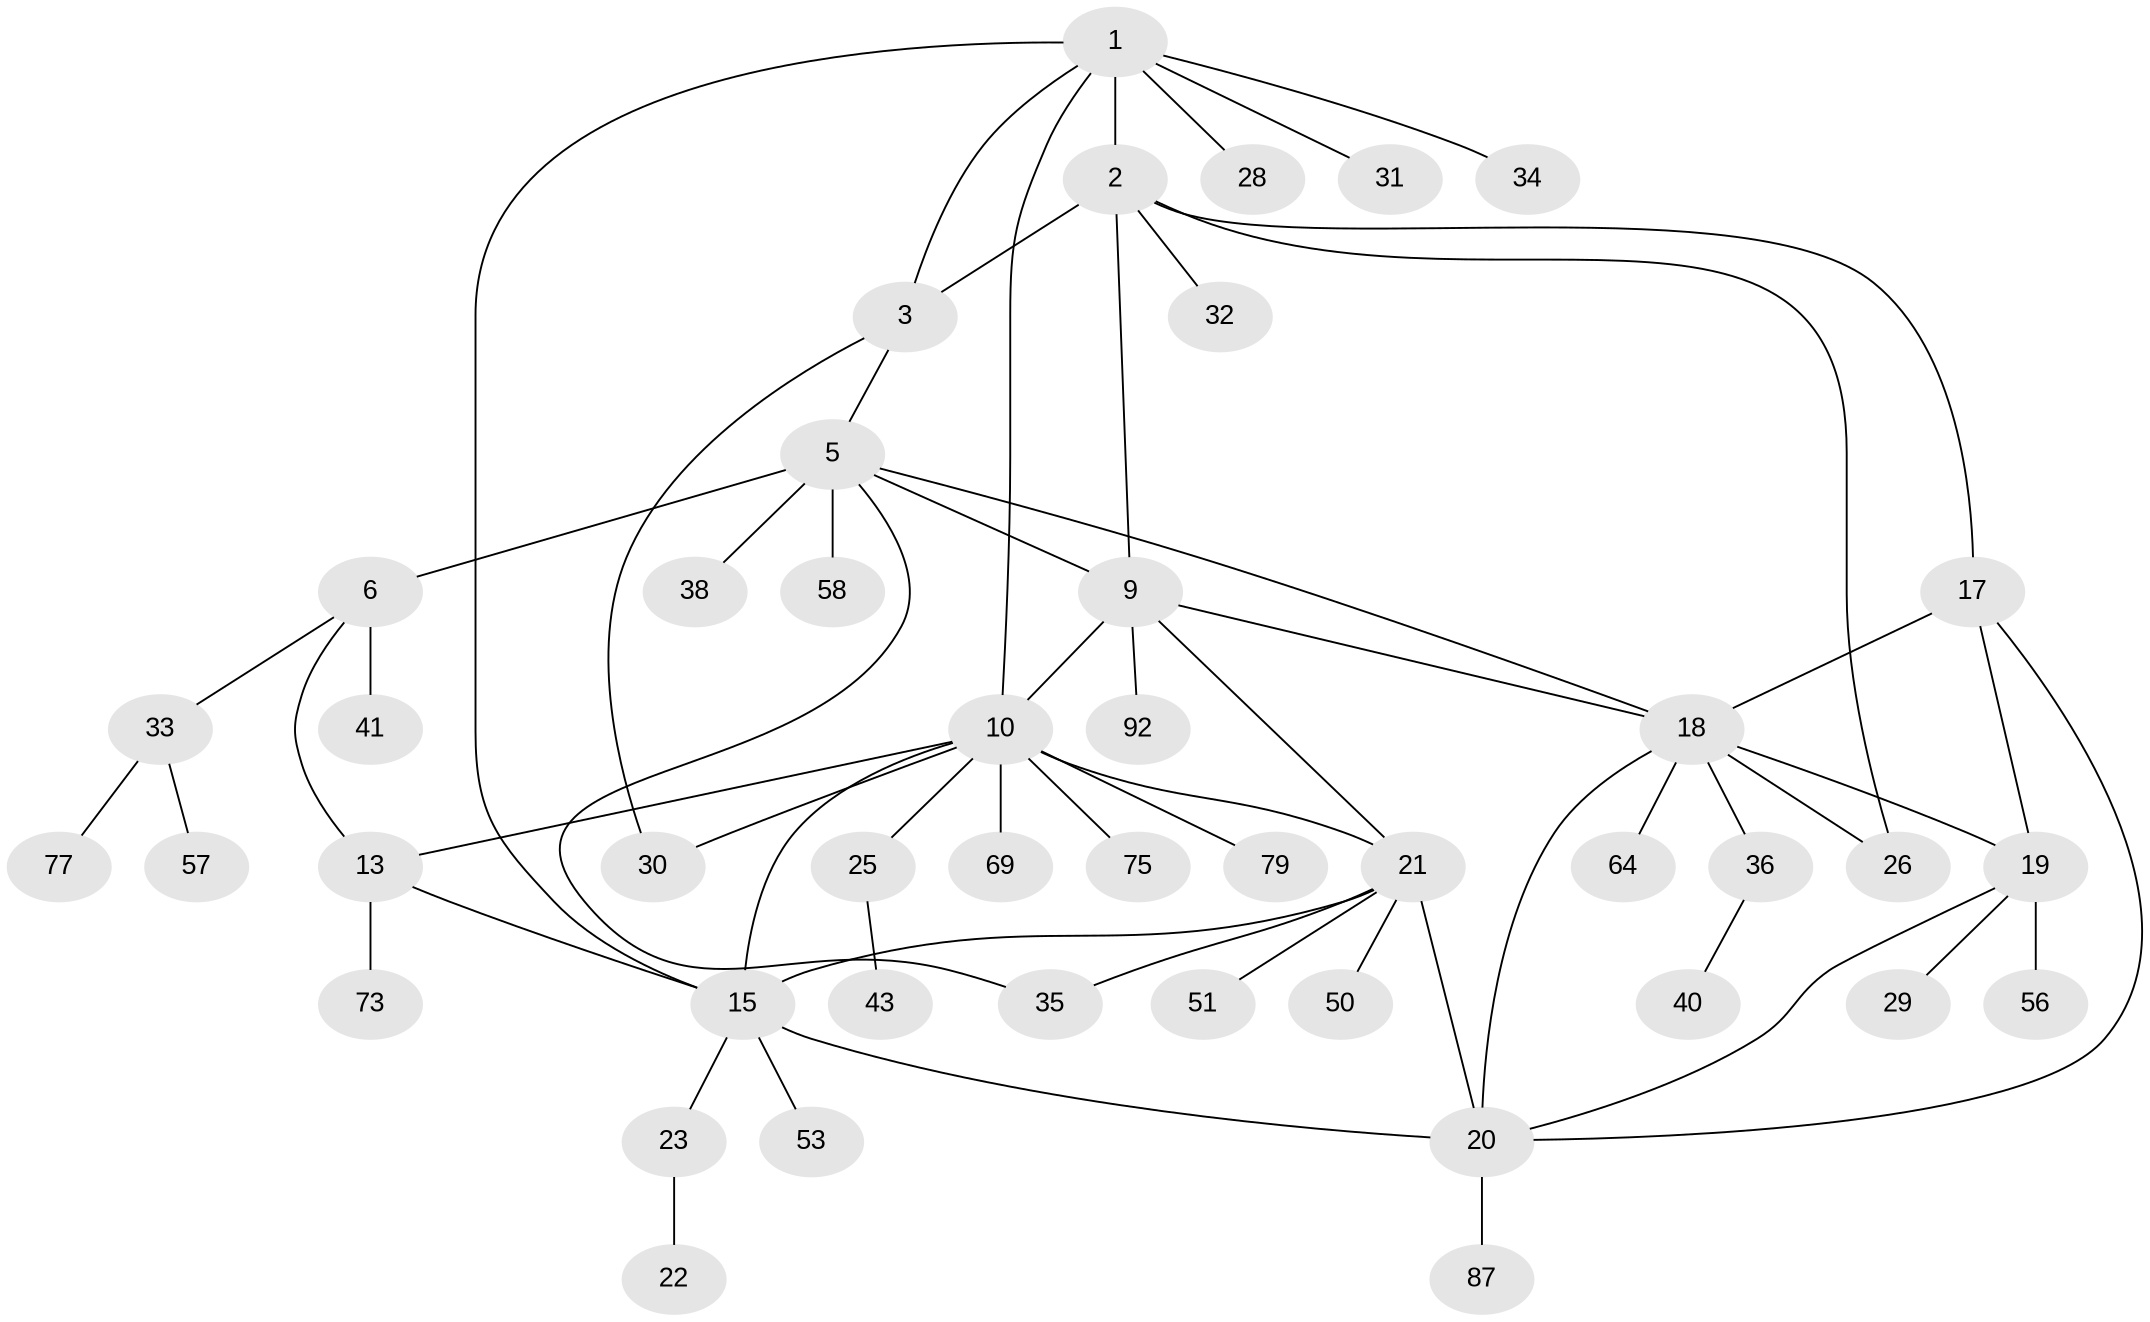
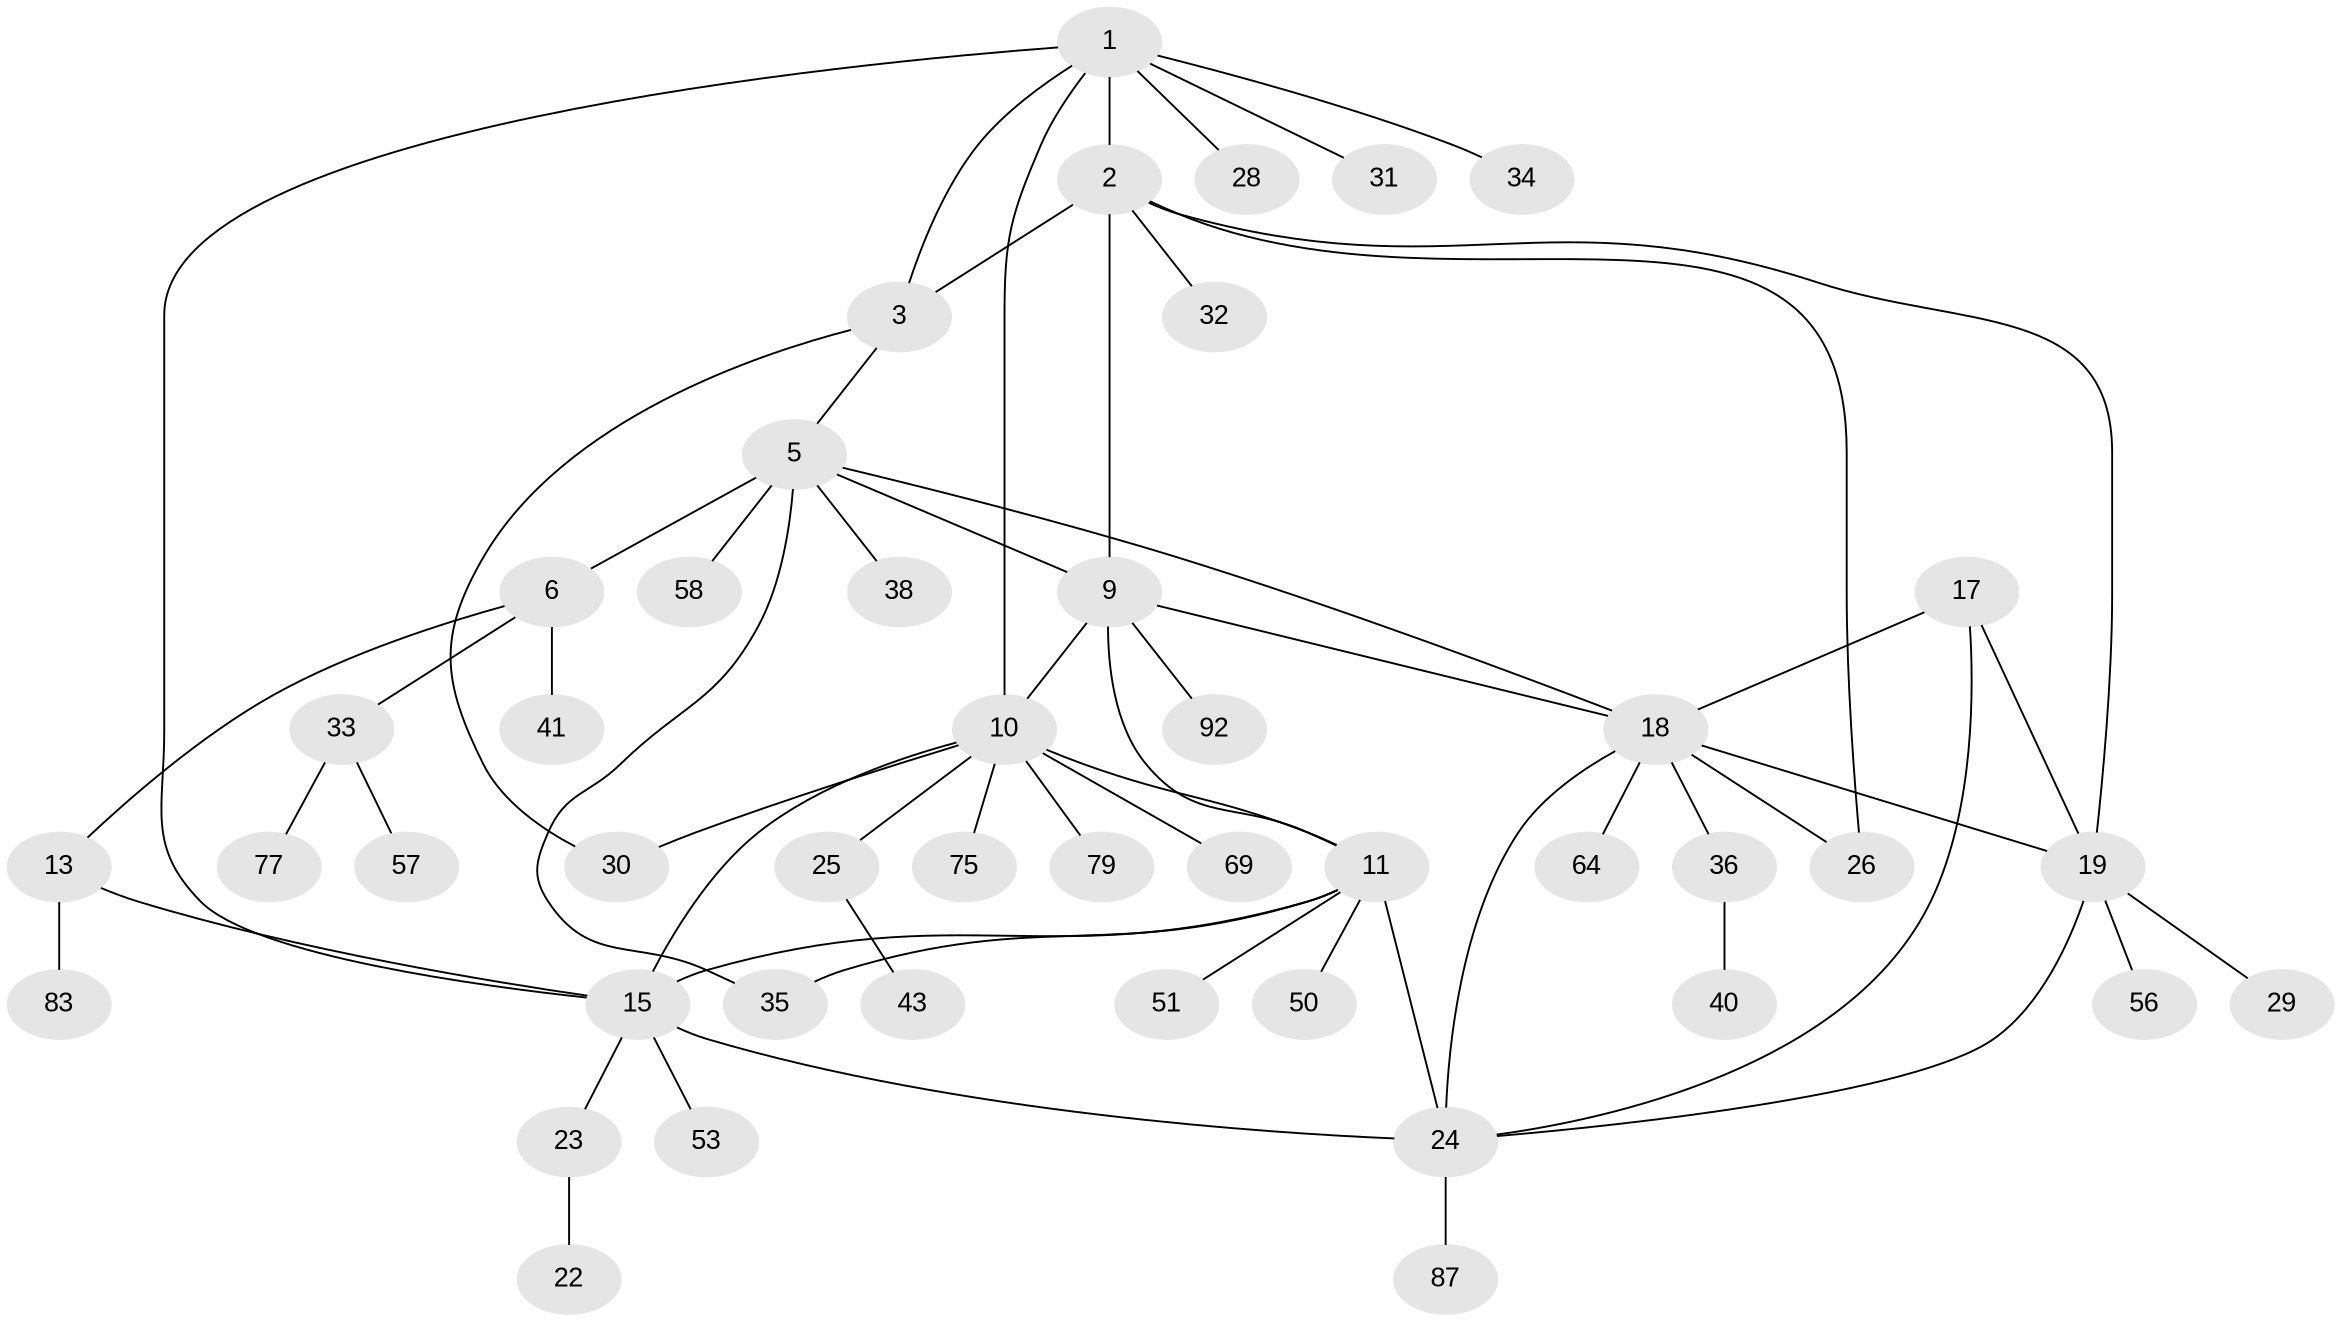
(1667, 231) -> (1855, 293)
(686, 798) -> none
(1413, 867) -> (1377, 867)
(370, 1005) -> (59, 1005)
(1482, 1142) -> (1446, 1142)
